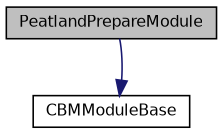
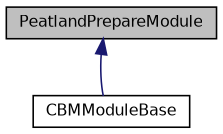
(122, 59) -> (101, 75)
